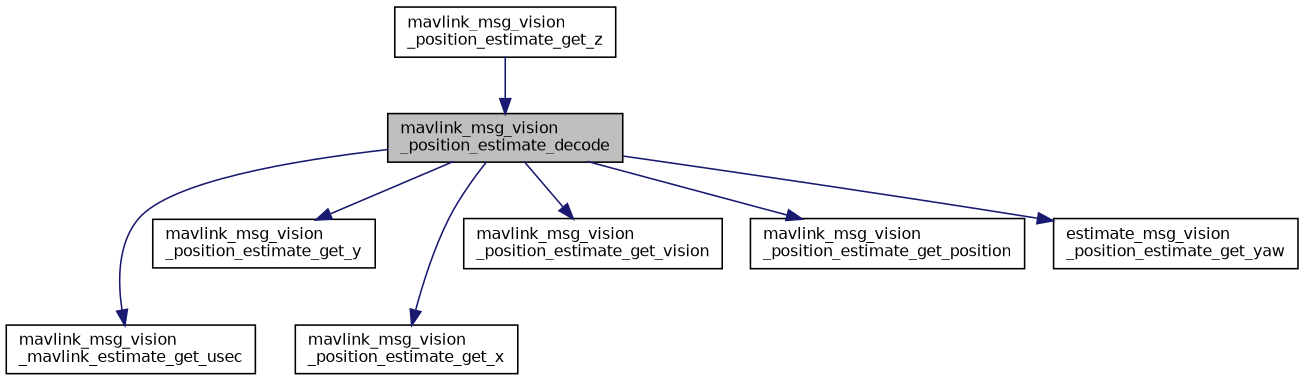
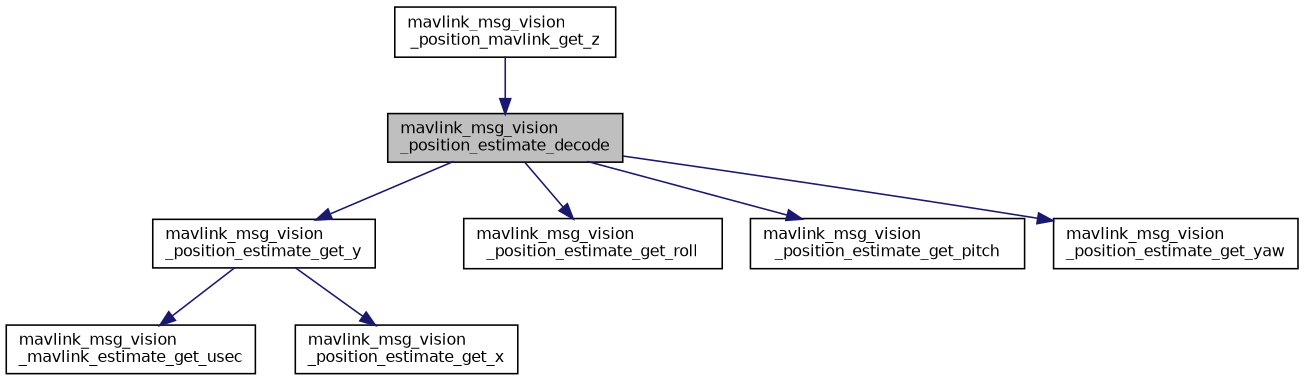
(505, 32) -> (505, 32)
(212, 182) -> (204, 292)
(443, 232) -> (329, 292)
(593, 244) -> (593, 244)
(888, 244) -> (888, 244)
(1176, 244) -> (1176, 244)
